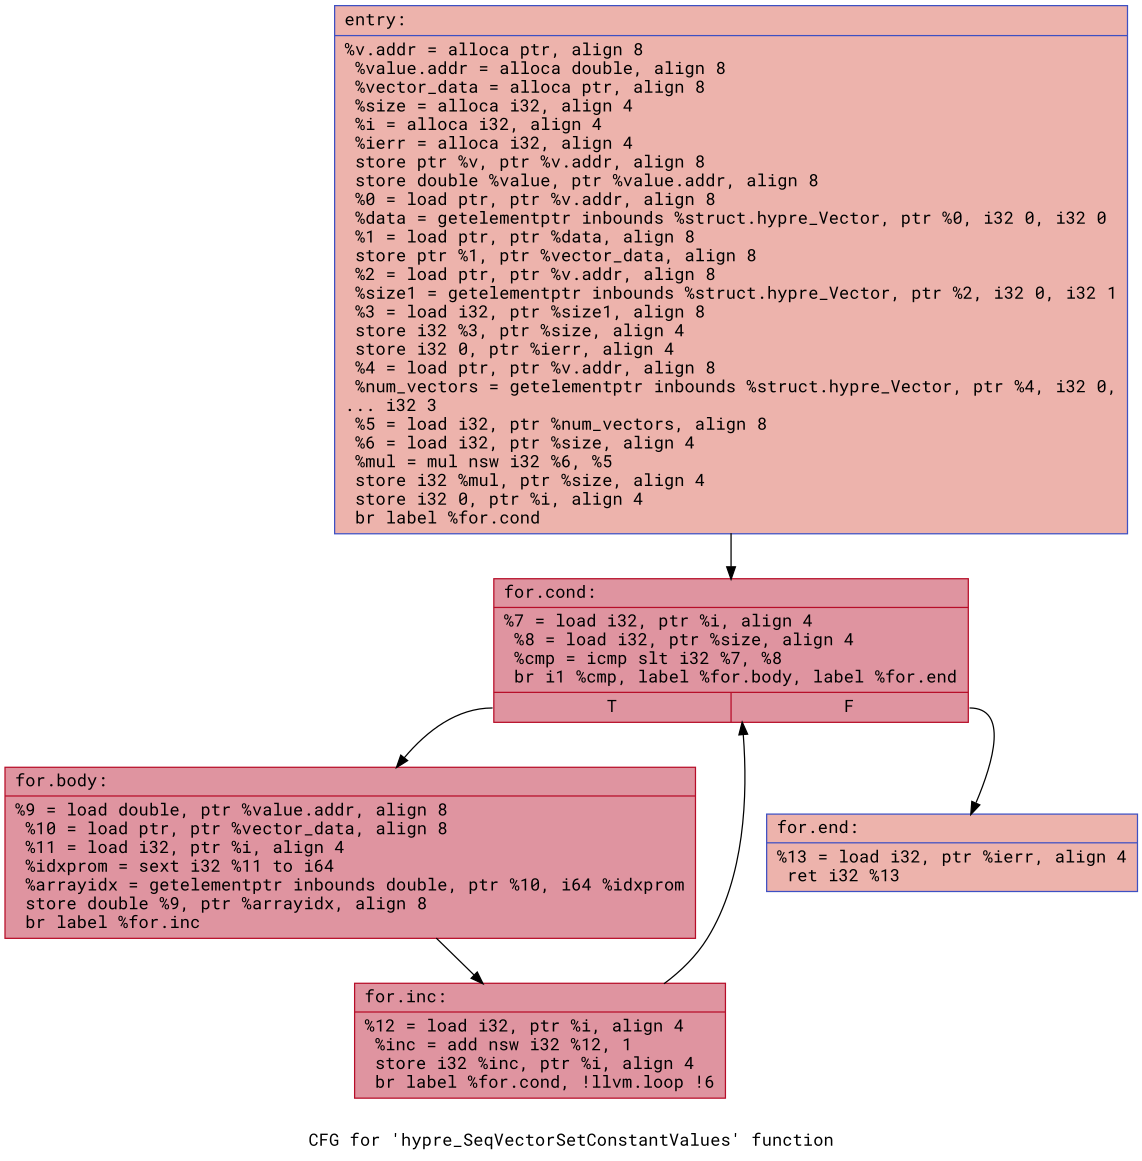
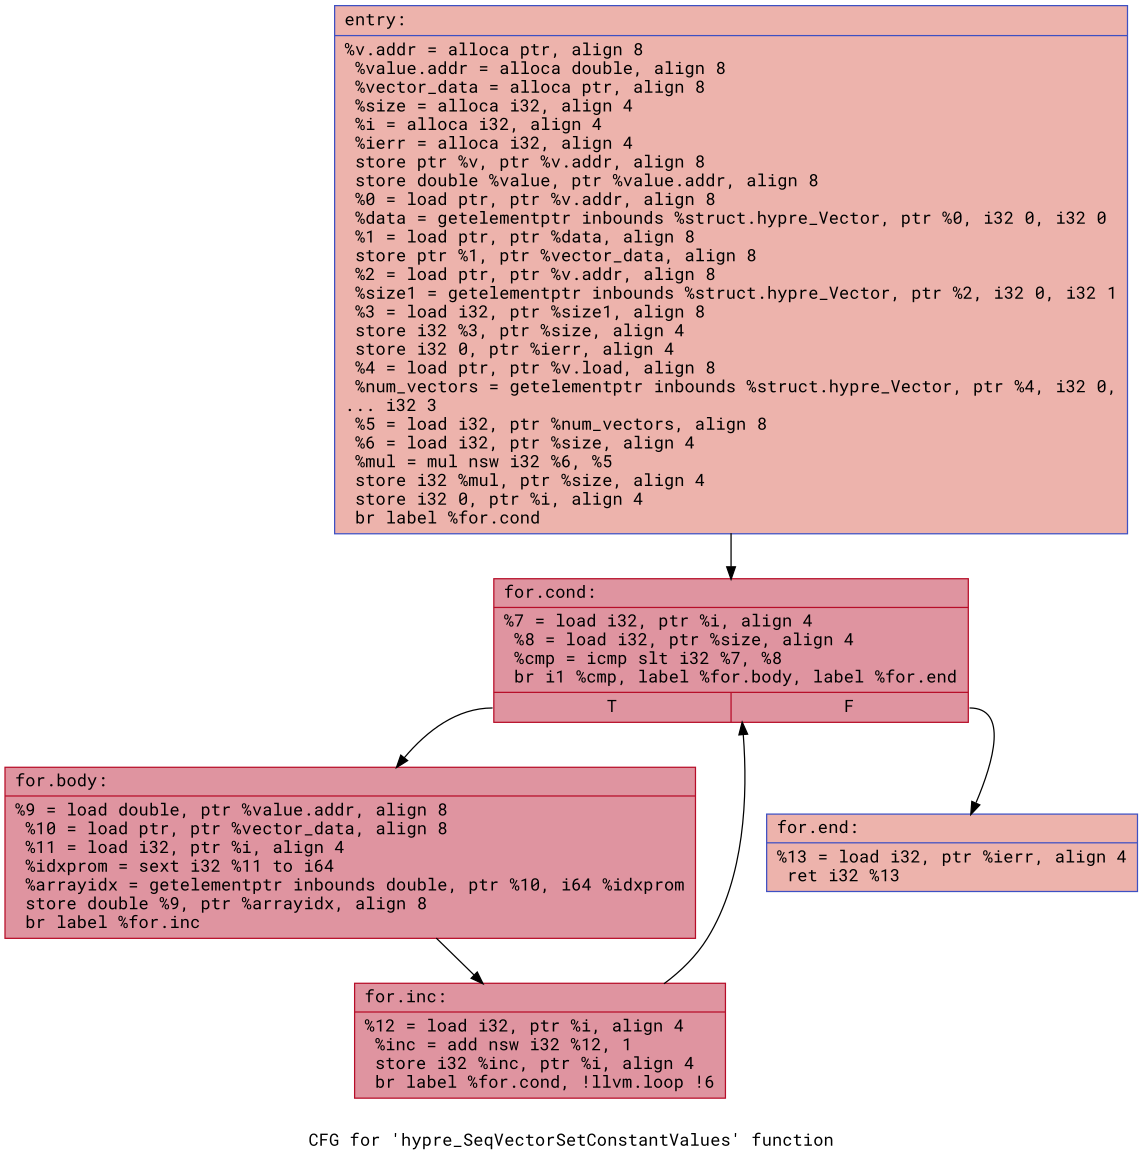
(531, 368) -> (531, 368)
